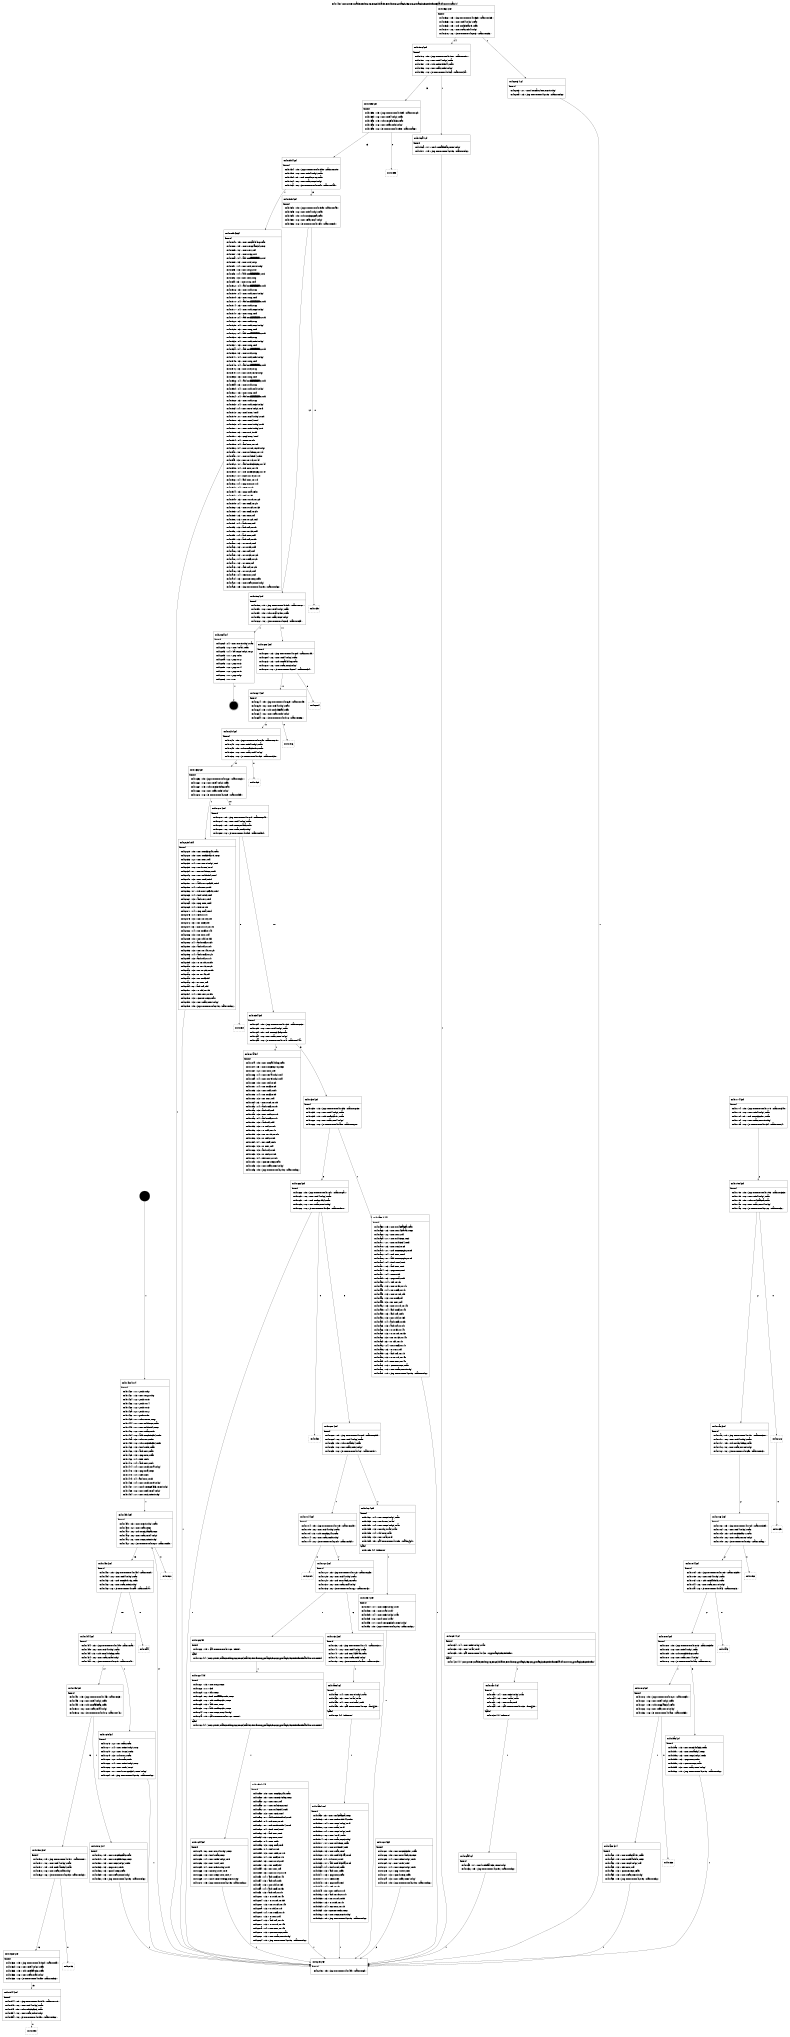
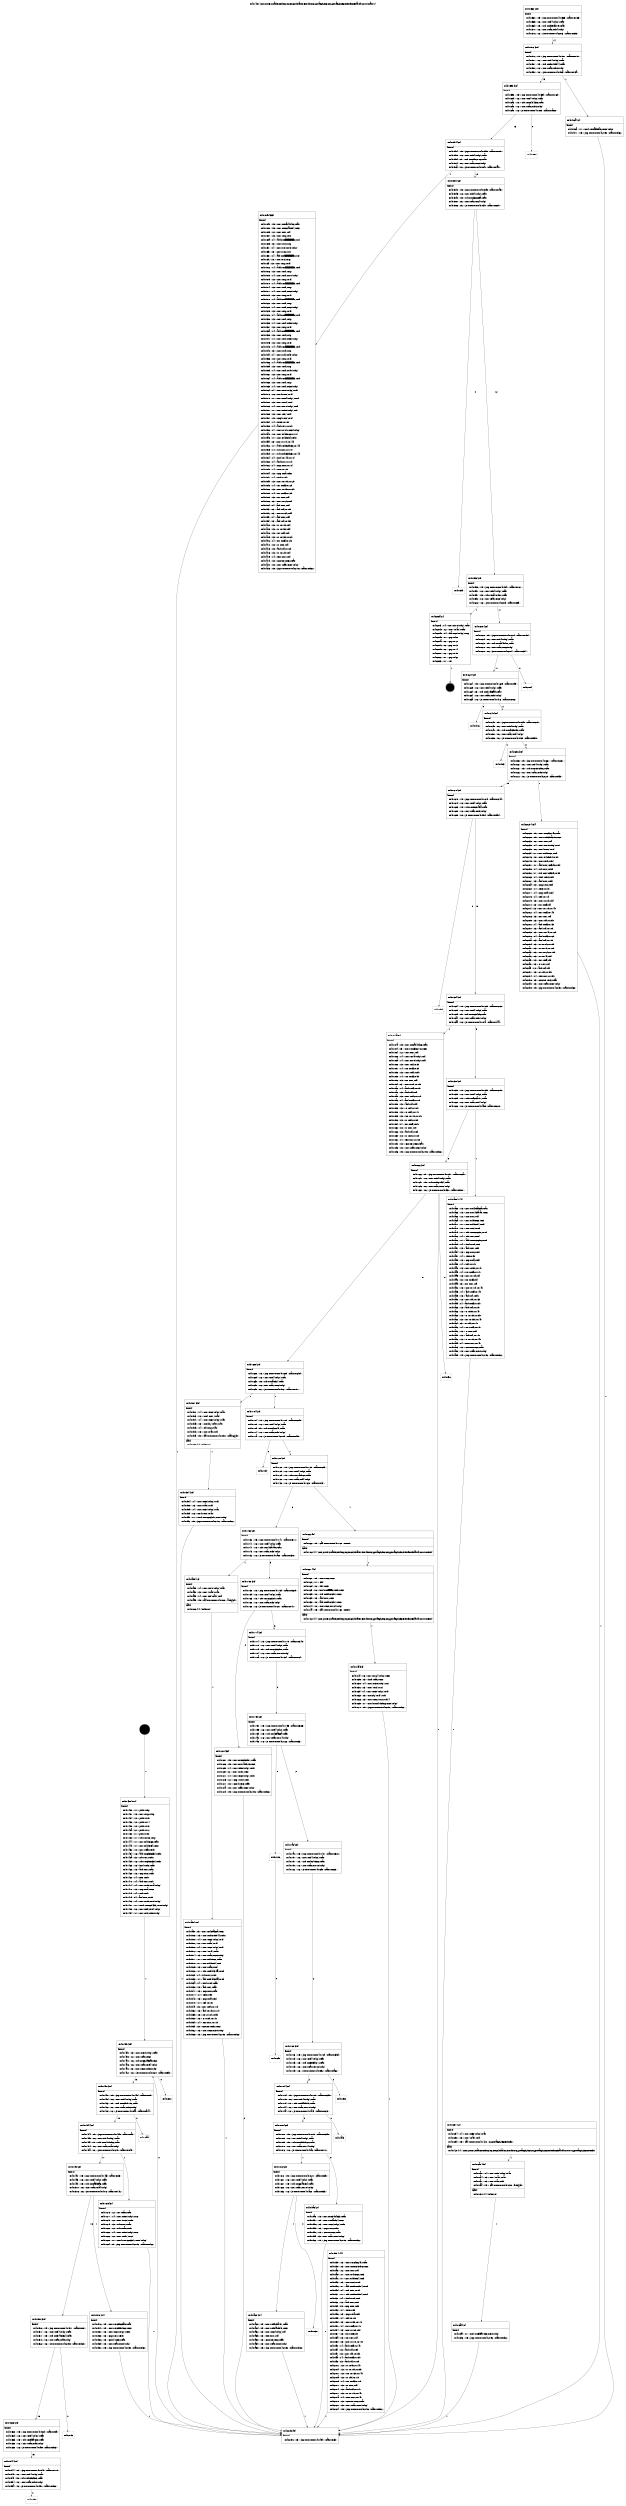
(536, 88) -> none
none -> (269, 1594)
